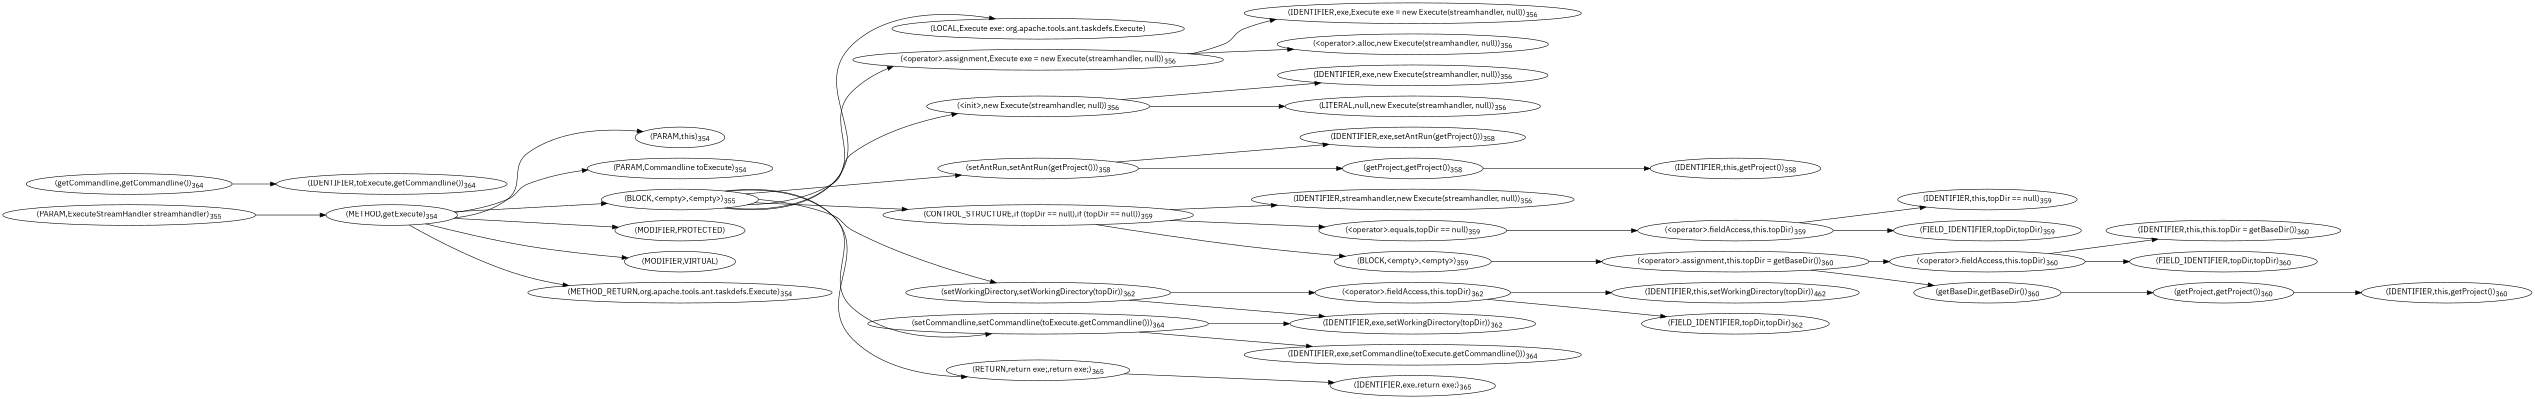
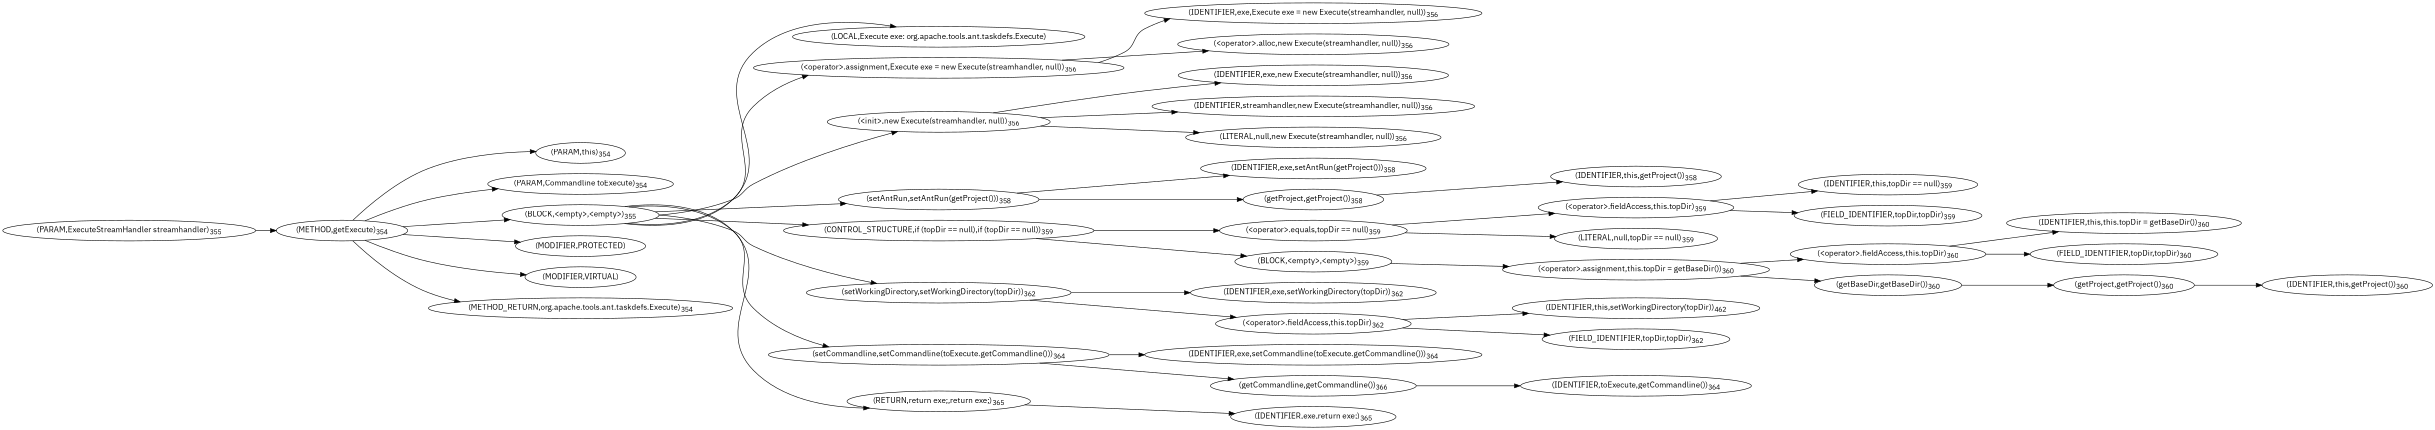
(198, 183) -> (1382, 385)
(1221, 207) -> (1106, 115)
none -> (1636, 239)
(1246, 324) -> (1134, 371)
